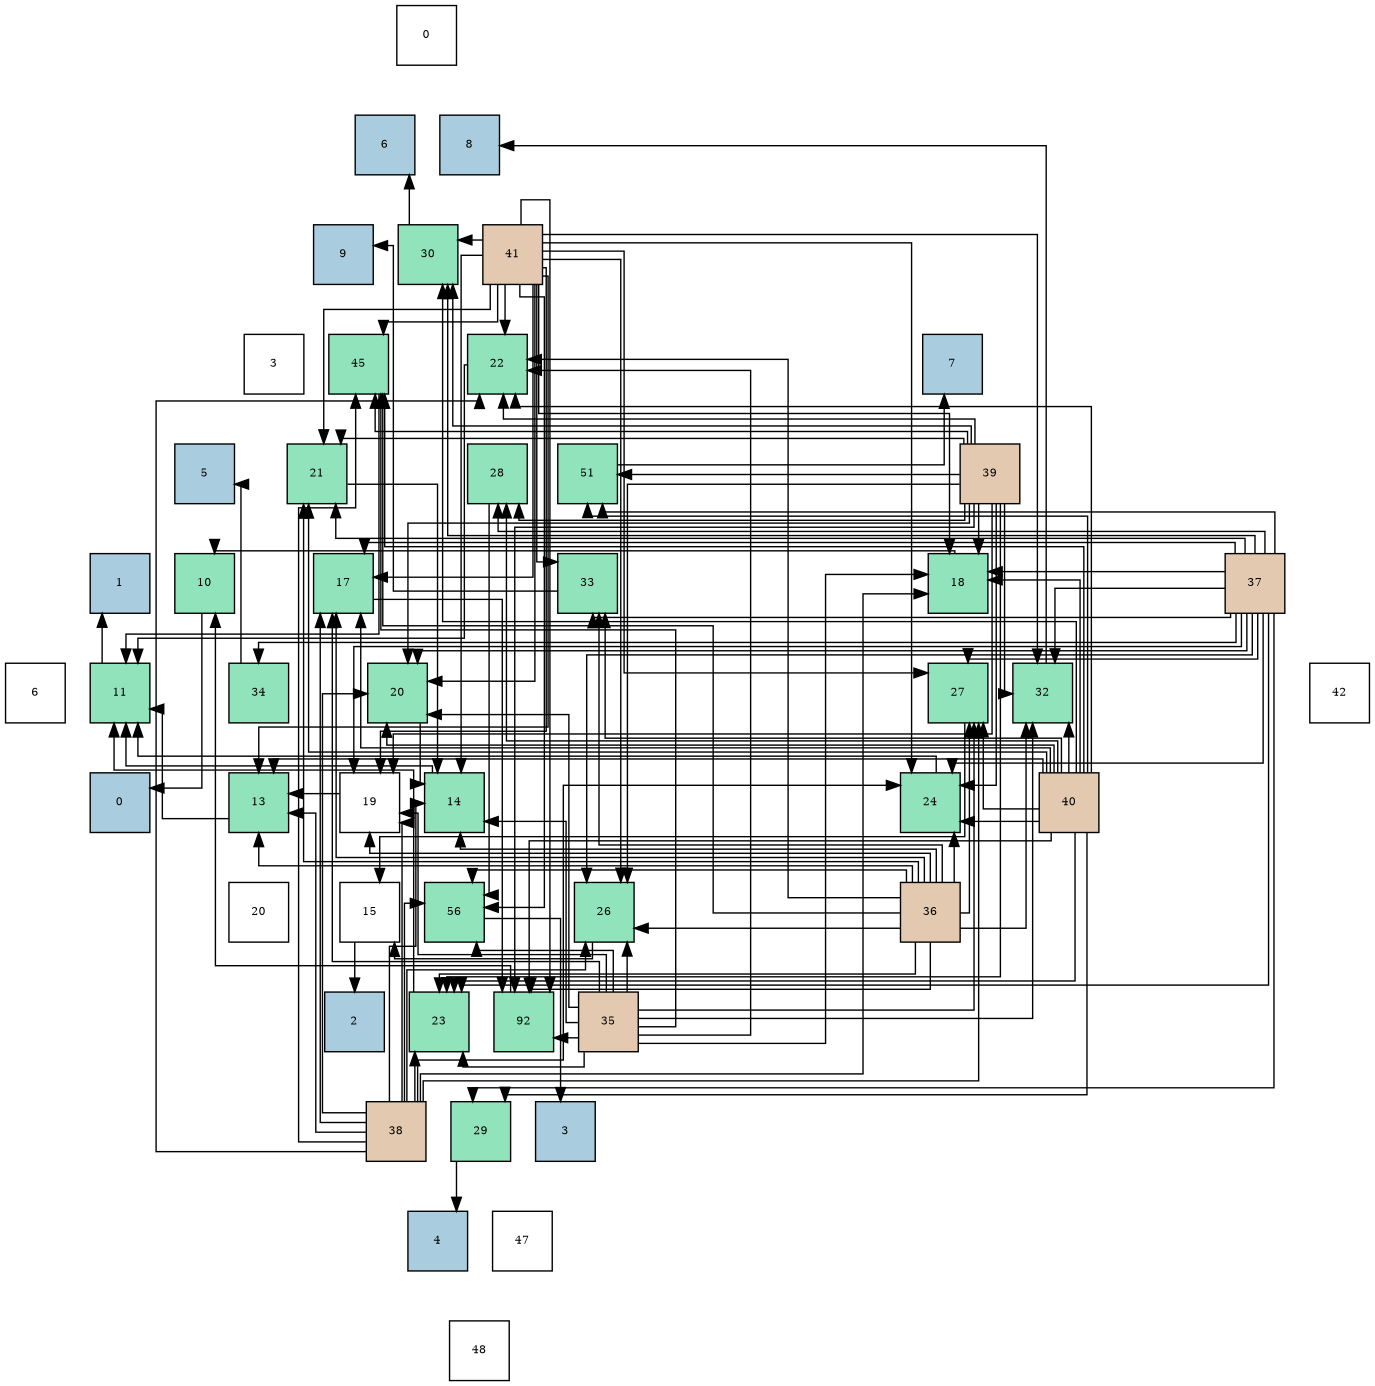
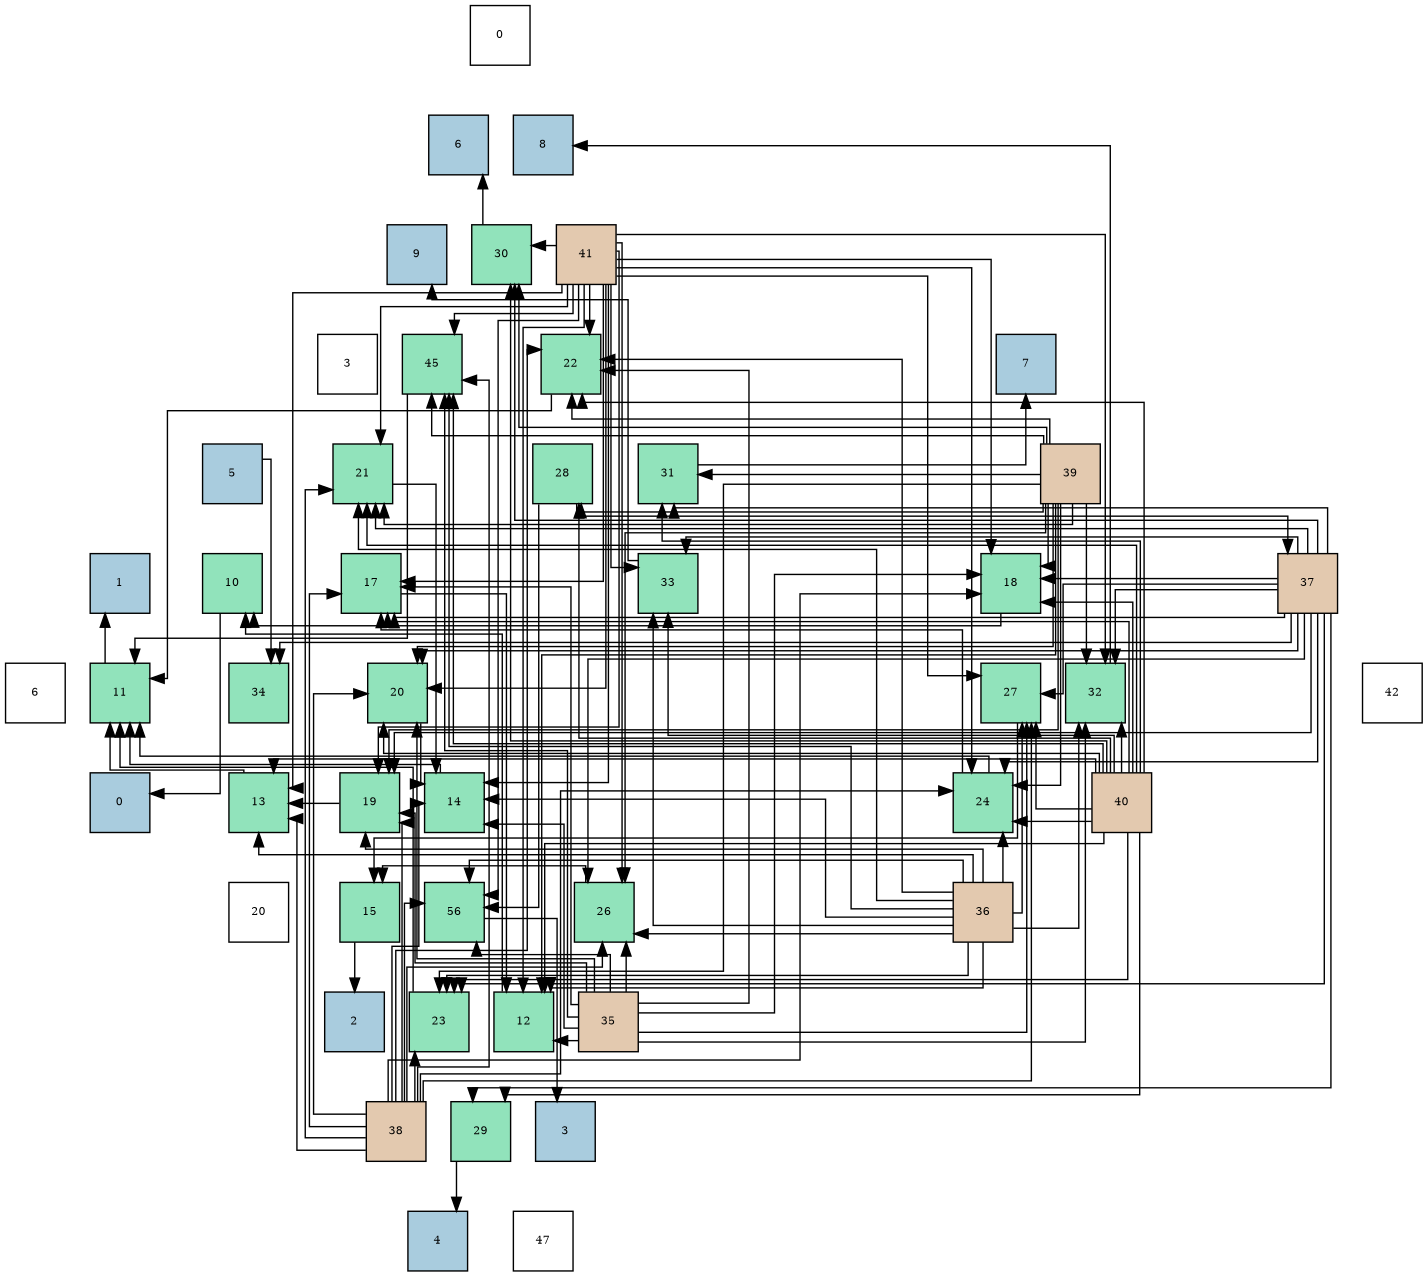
(588, 474) -> (668, 474)
(886, 531) -> (938, 516)
(241, 578) -> (271, 550)
(370, 803) -> (370, 803)
none -> (305, 837)
(527, 857) -> (742, 630)
(370, 912) -> (370, 912)
(524, 1022) -> (524, 1022)
(530, 1067) -> none
(479, 1351) -> none
